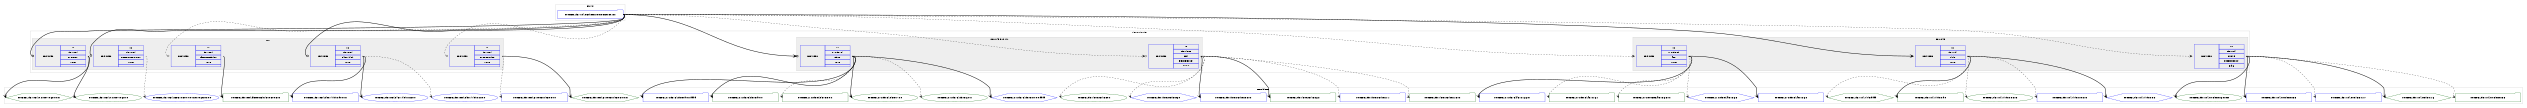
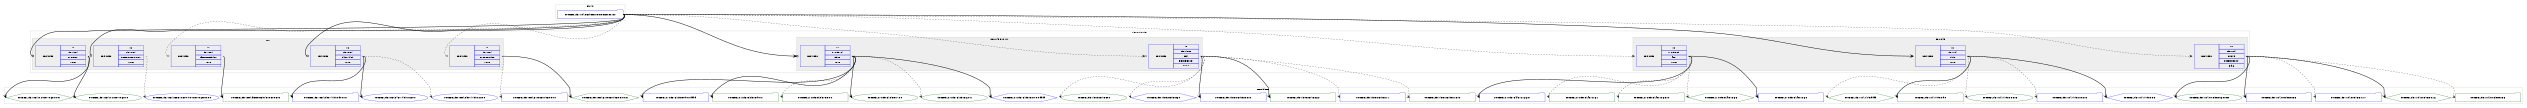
(1652, 98) -> (1652, 98)
(1721, 98) -> (1721, 98)
(2418, 98) -> (2418, 98)
